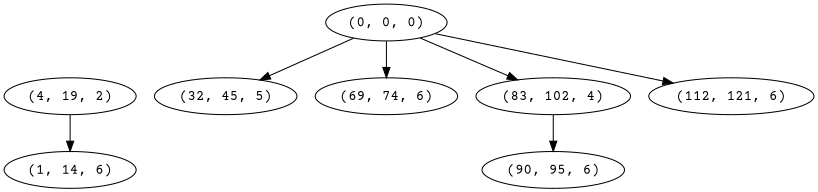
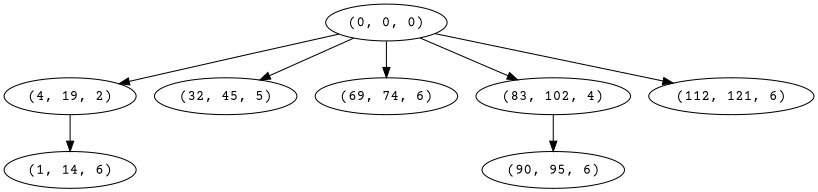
none -> (234, 58)
